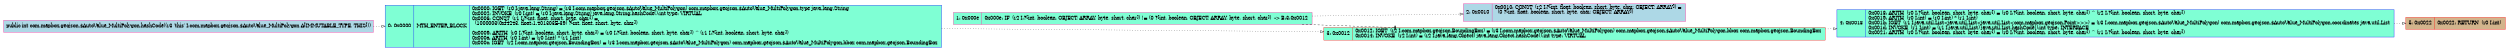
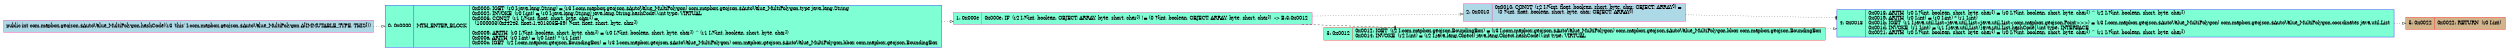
none -> (1760, 16)
(1131, 30) -> (946, 22)
